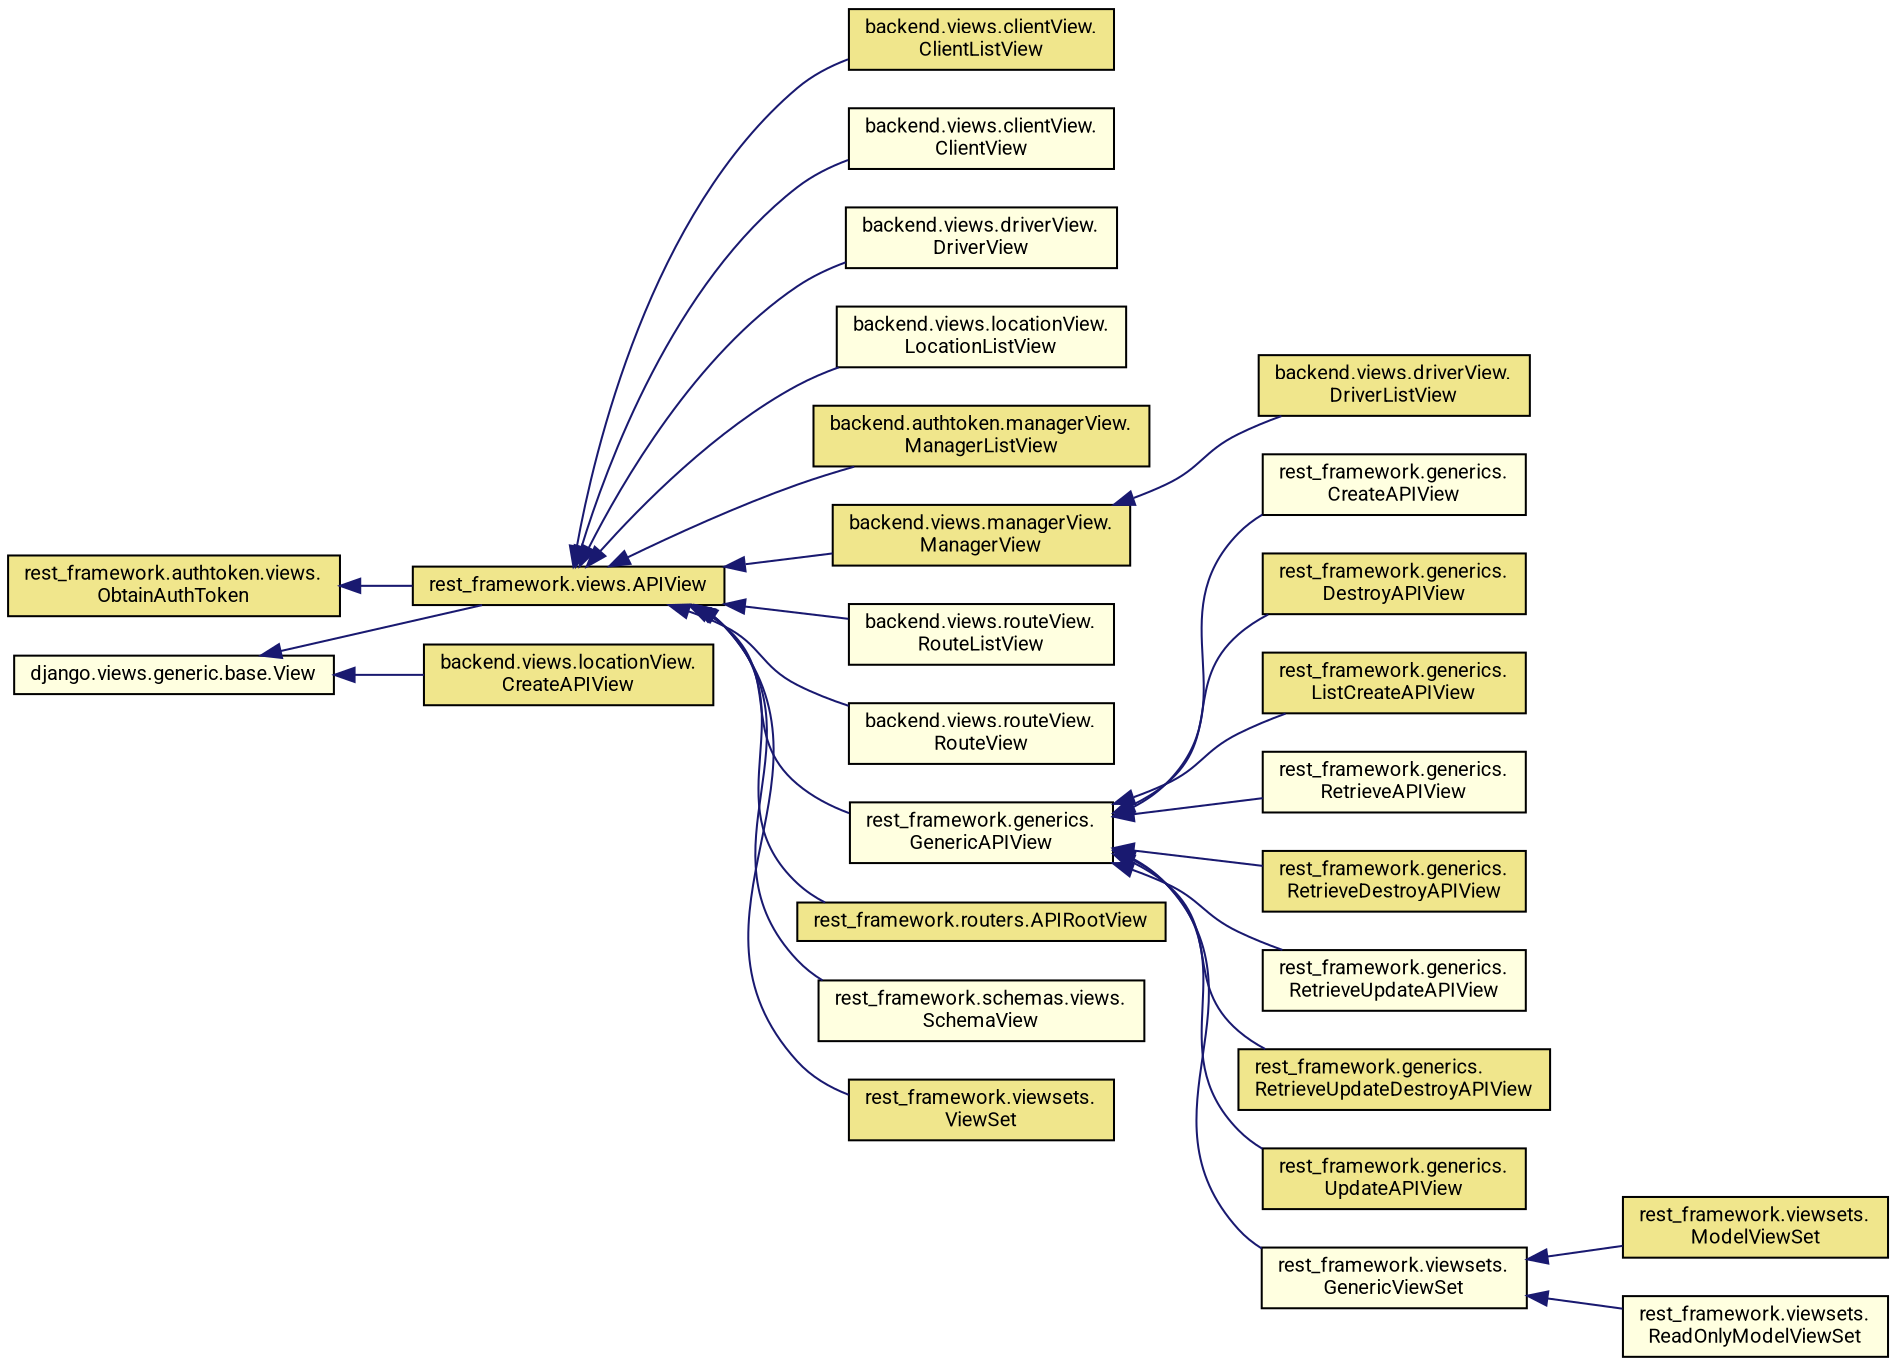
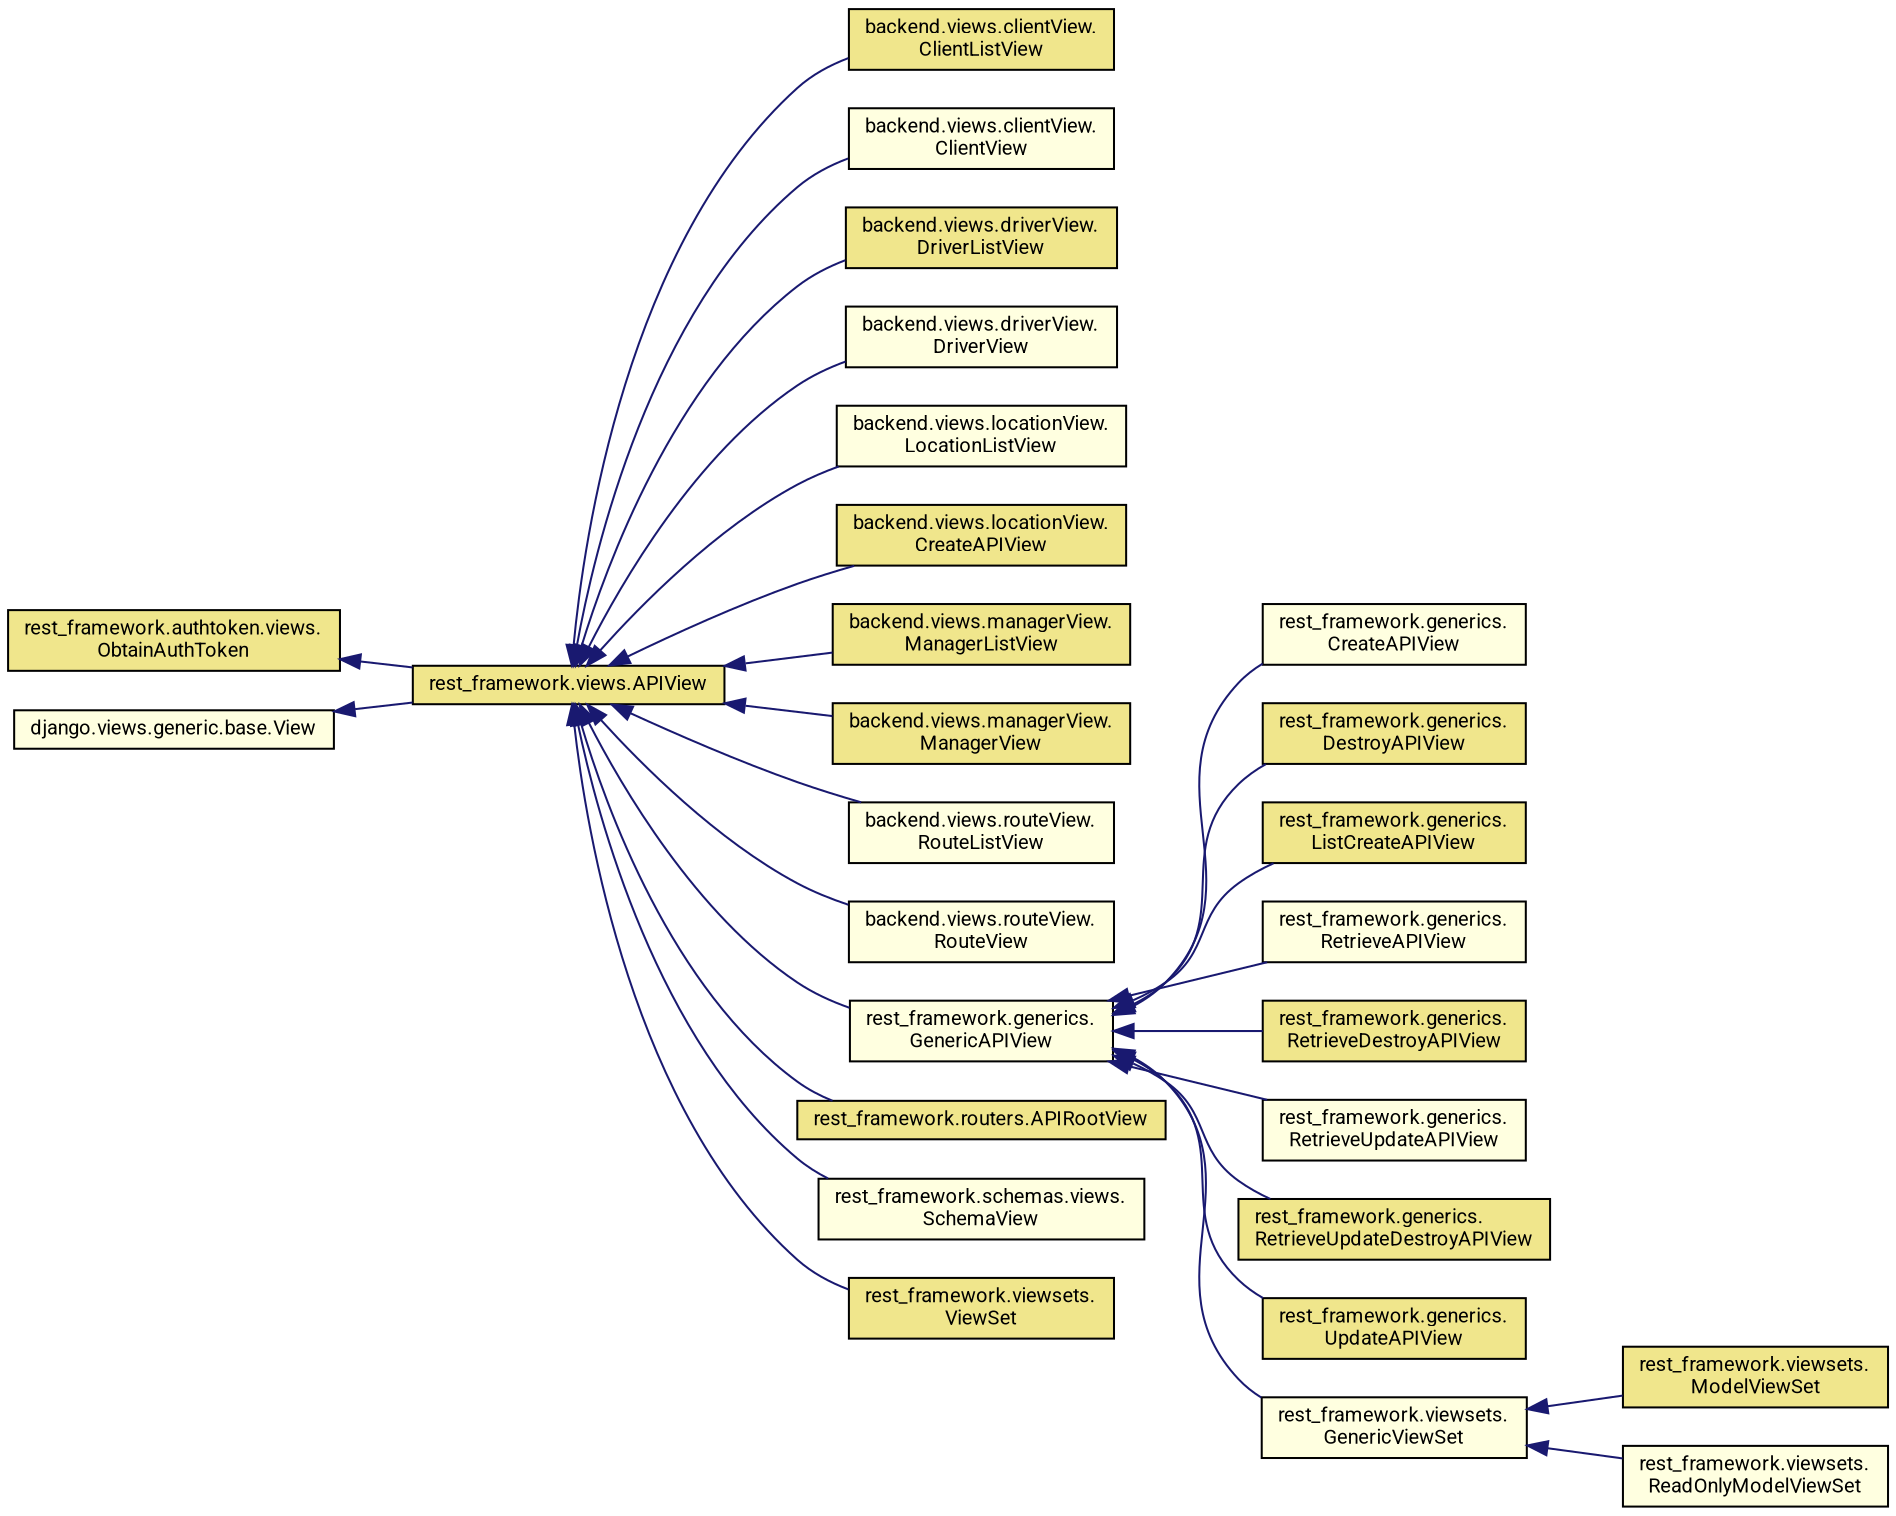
(981, 436) -> (981, 634)
(1207, 456) -> (678, 427)
(389, 675) -> (739, 606)
